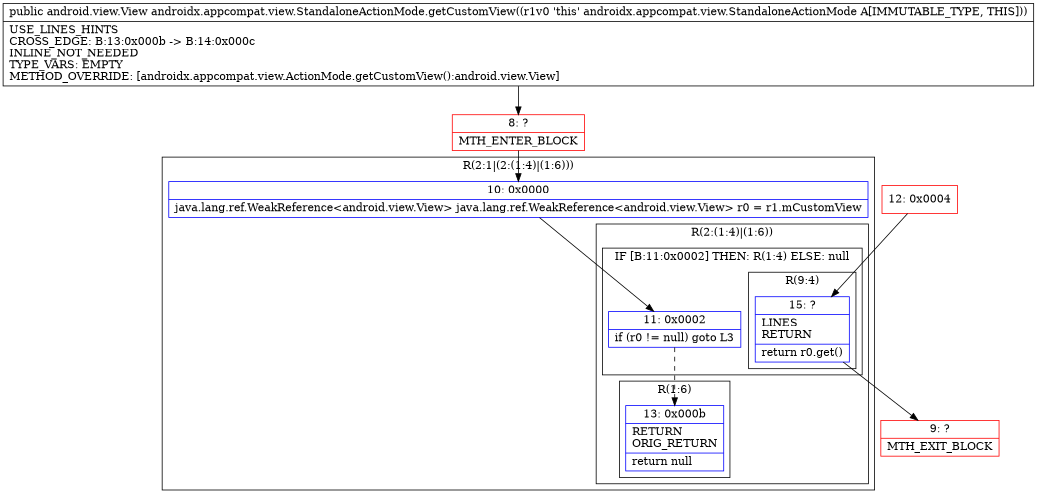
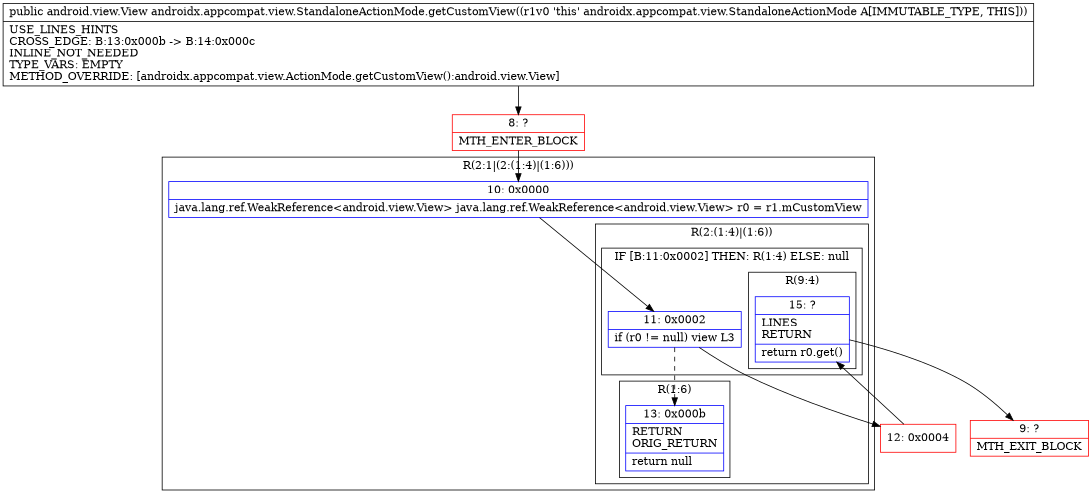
(675, 338) -> (675, 338)
none -> (783, 392)
